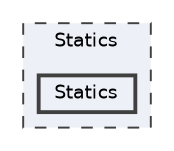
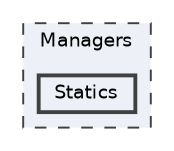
(87, 42) -> (87, 42)
